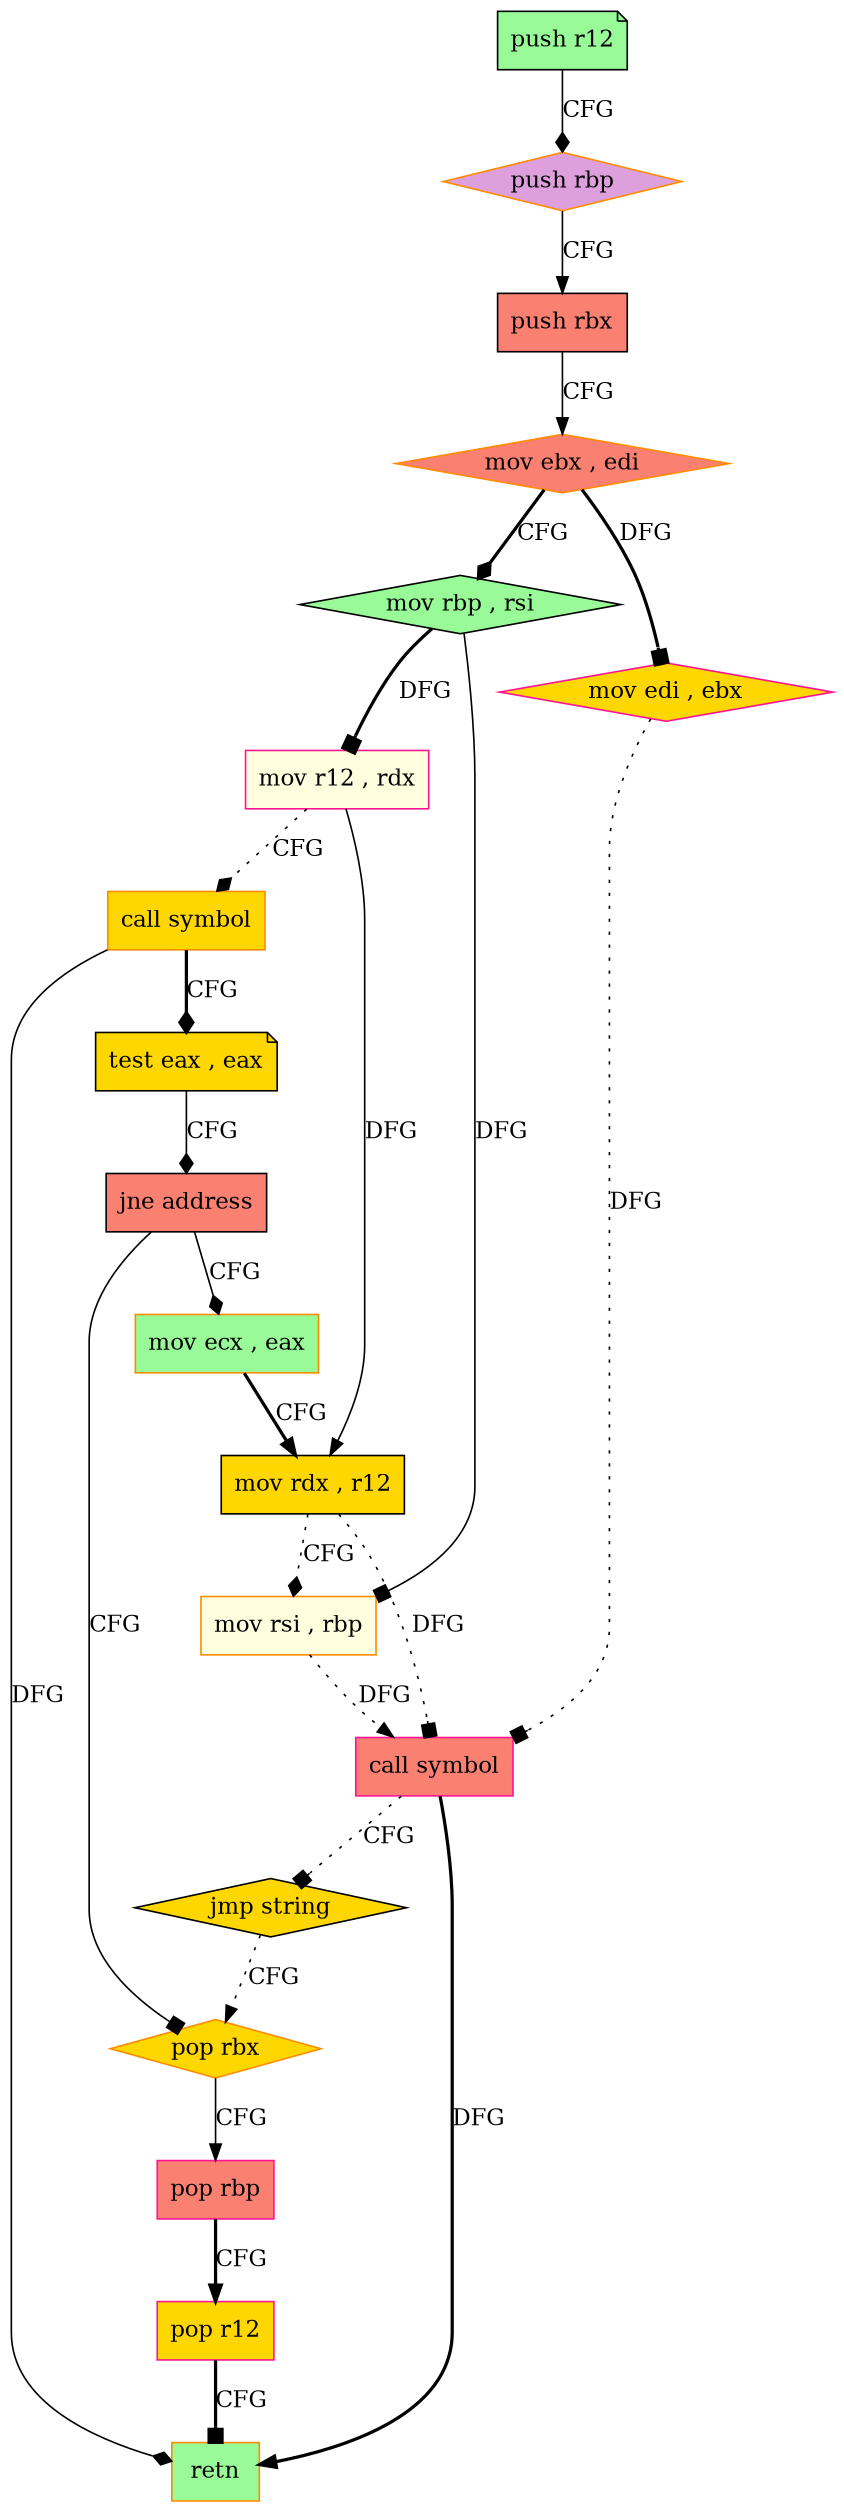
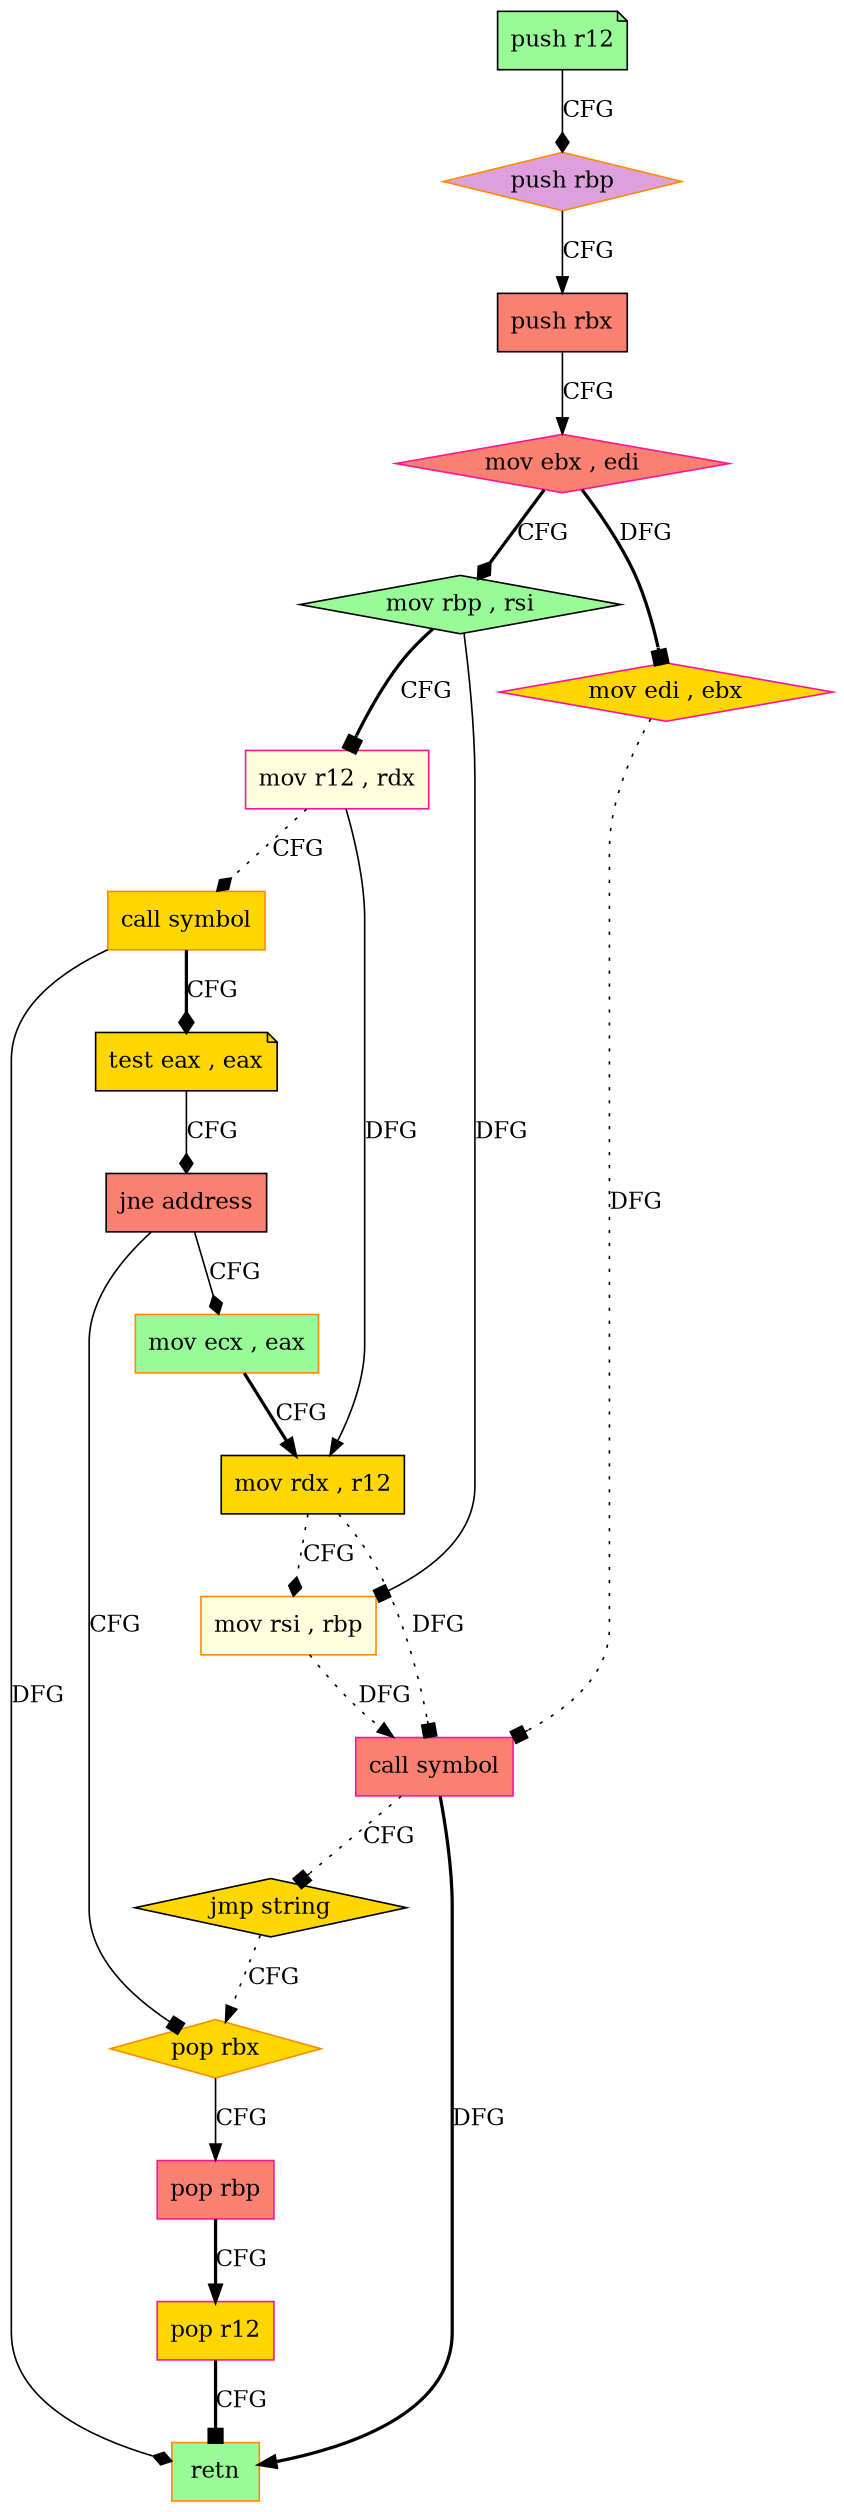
(562, 464) -> (562, 464)
(425, 692) -> (426, 692)
